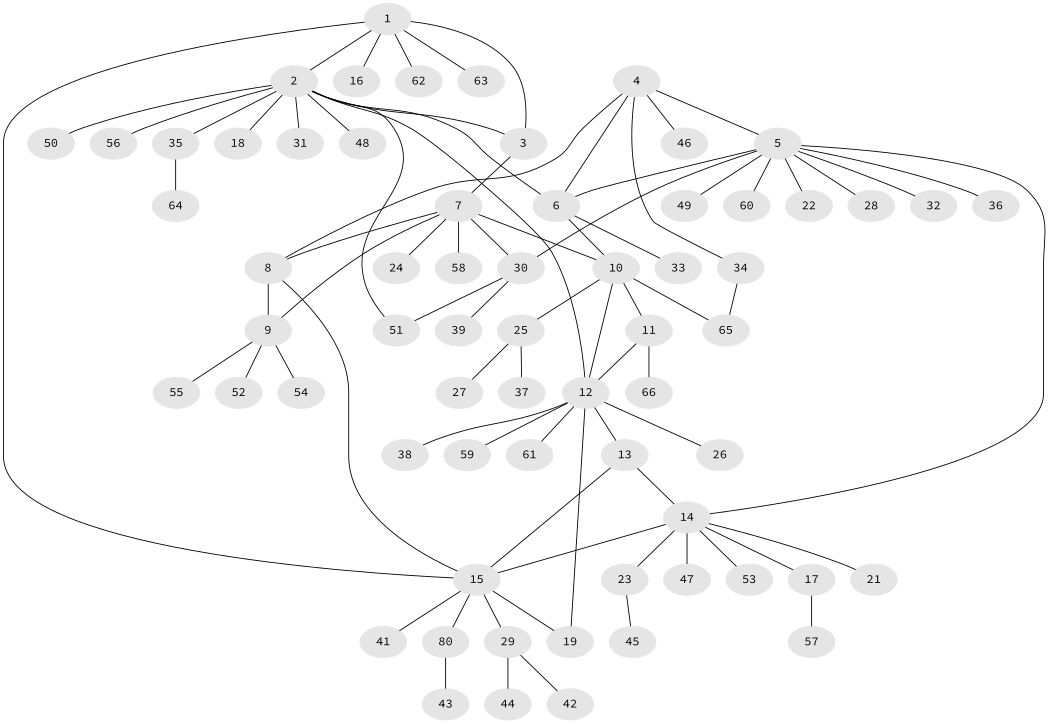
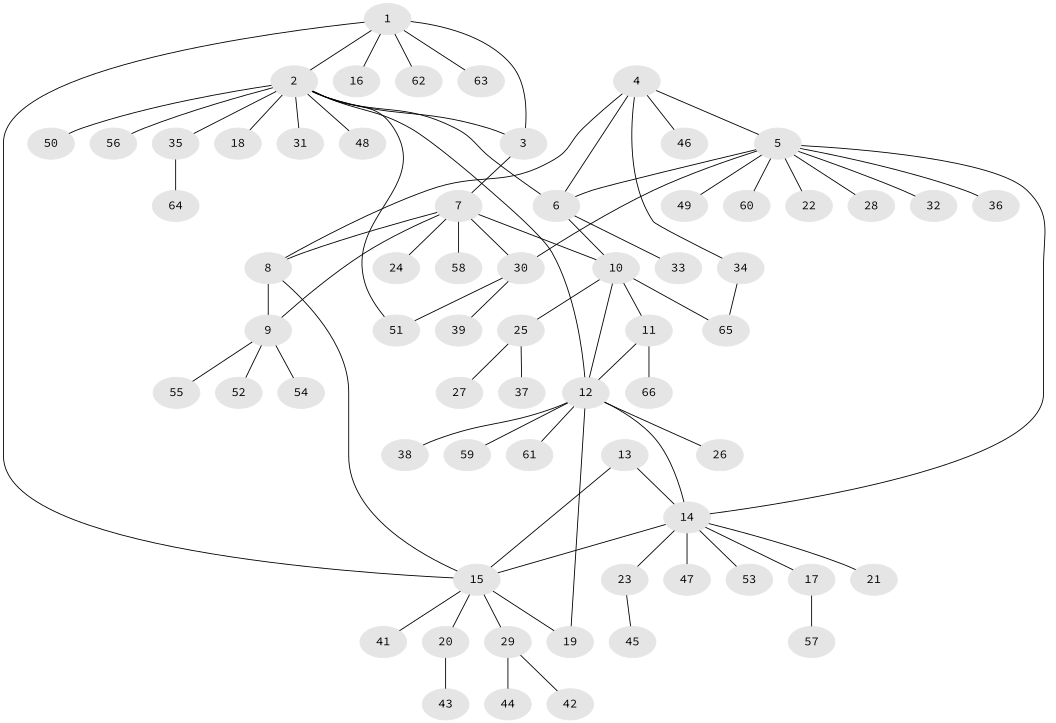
(605, 424) -> (657, 442)
(446, 642) -> (446, 642)
